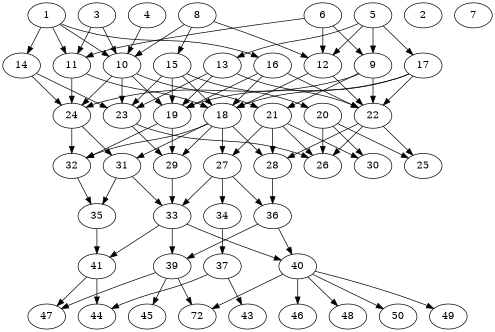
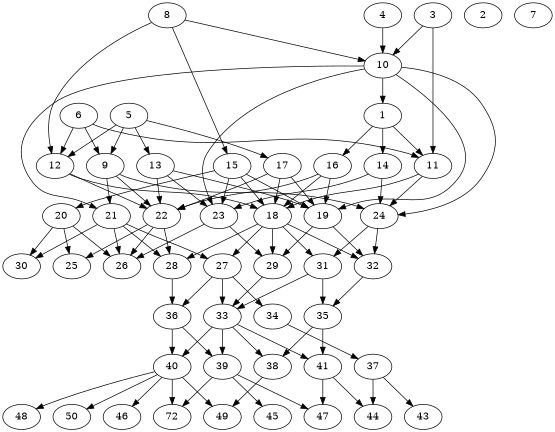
(80, 38) -> (383, 87)
none -> (273, 367)
